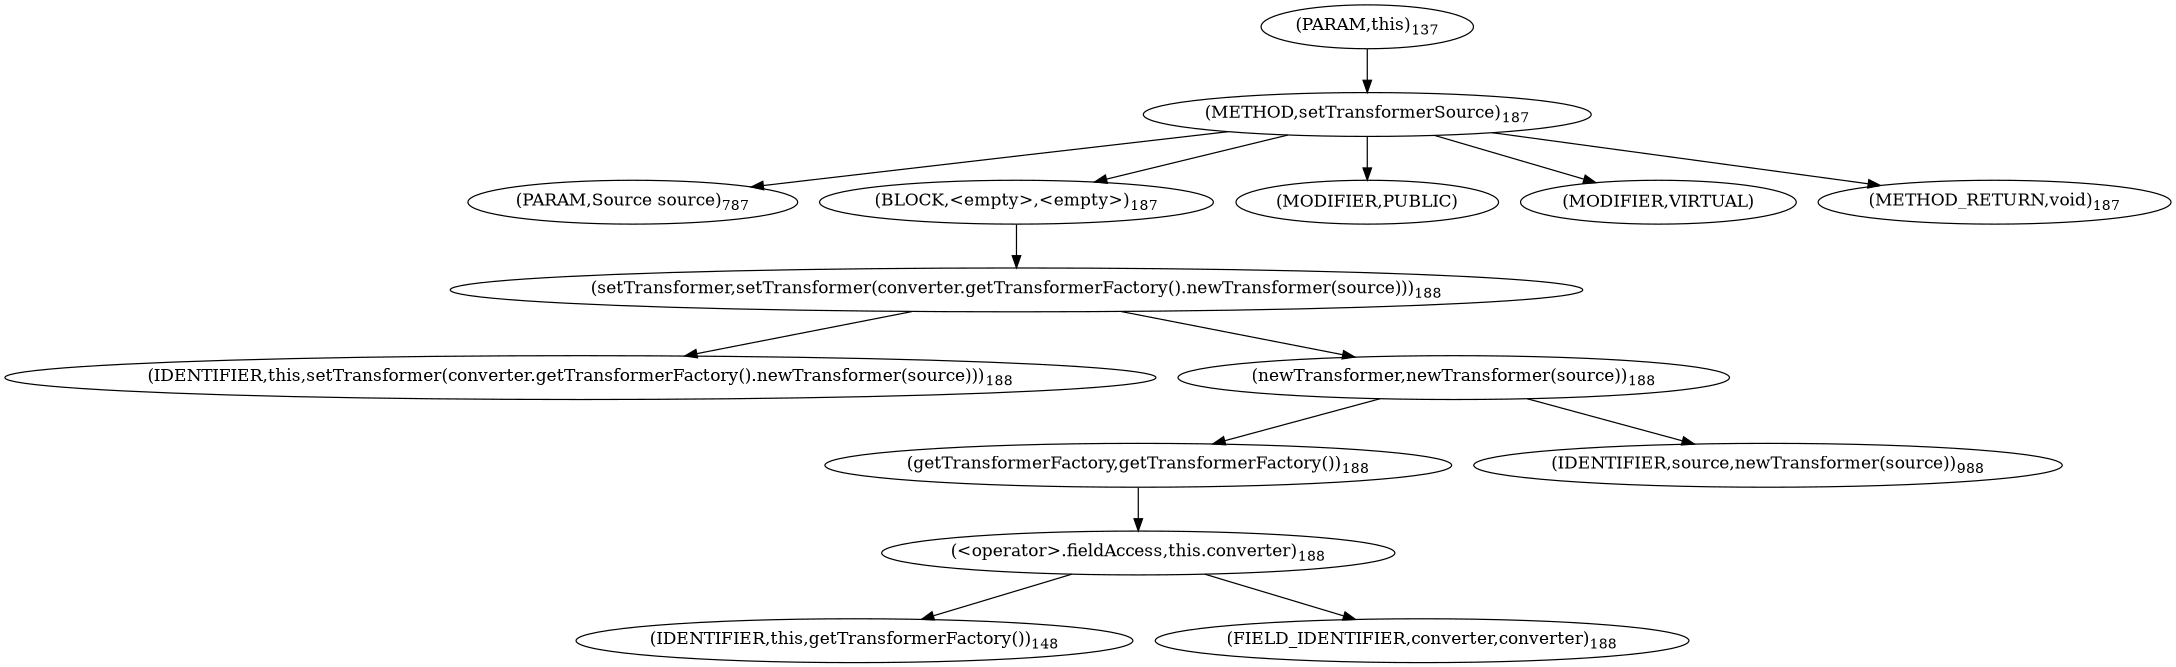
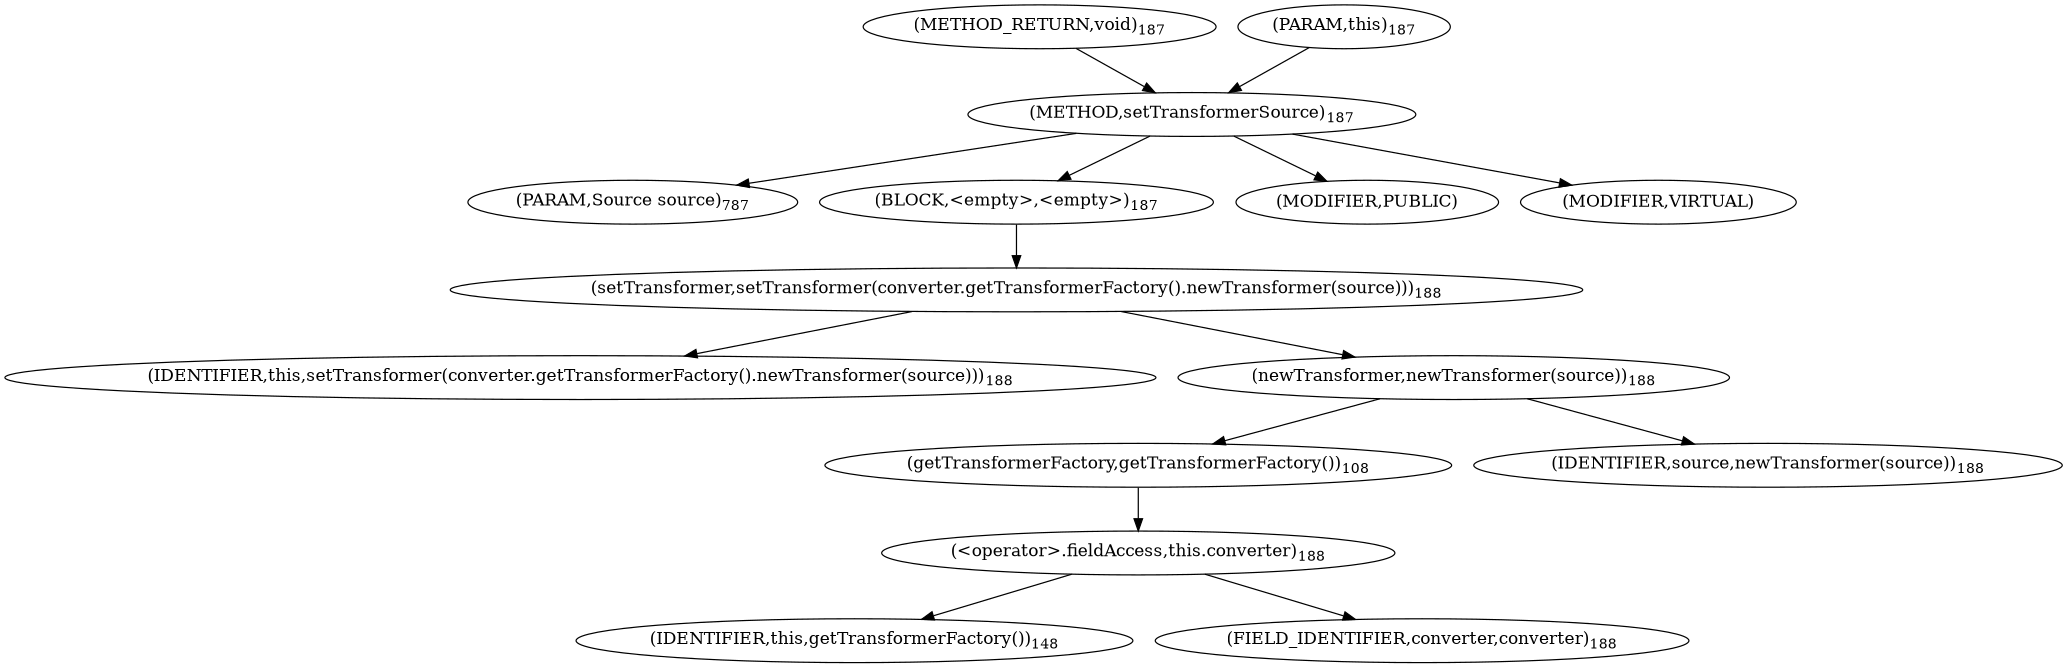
(1425, 25) -> (1402, 25)
(1680, 158) -> (1110, 67)
(1356, 463) -> (1356, 463)
(1971, 463) -> (1971, 463)
